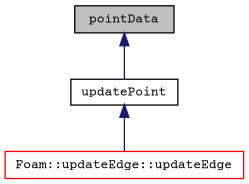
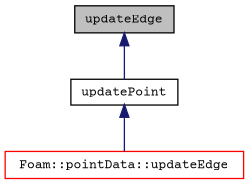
(124, 19) -> (124, 19)
(124, 165) -> (124, 165)
